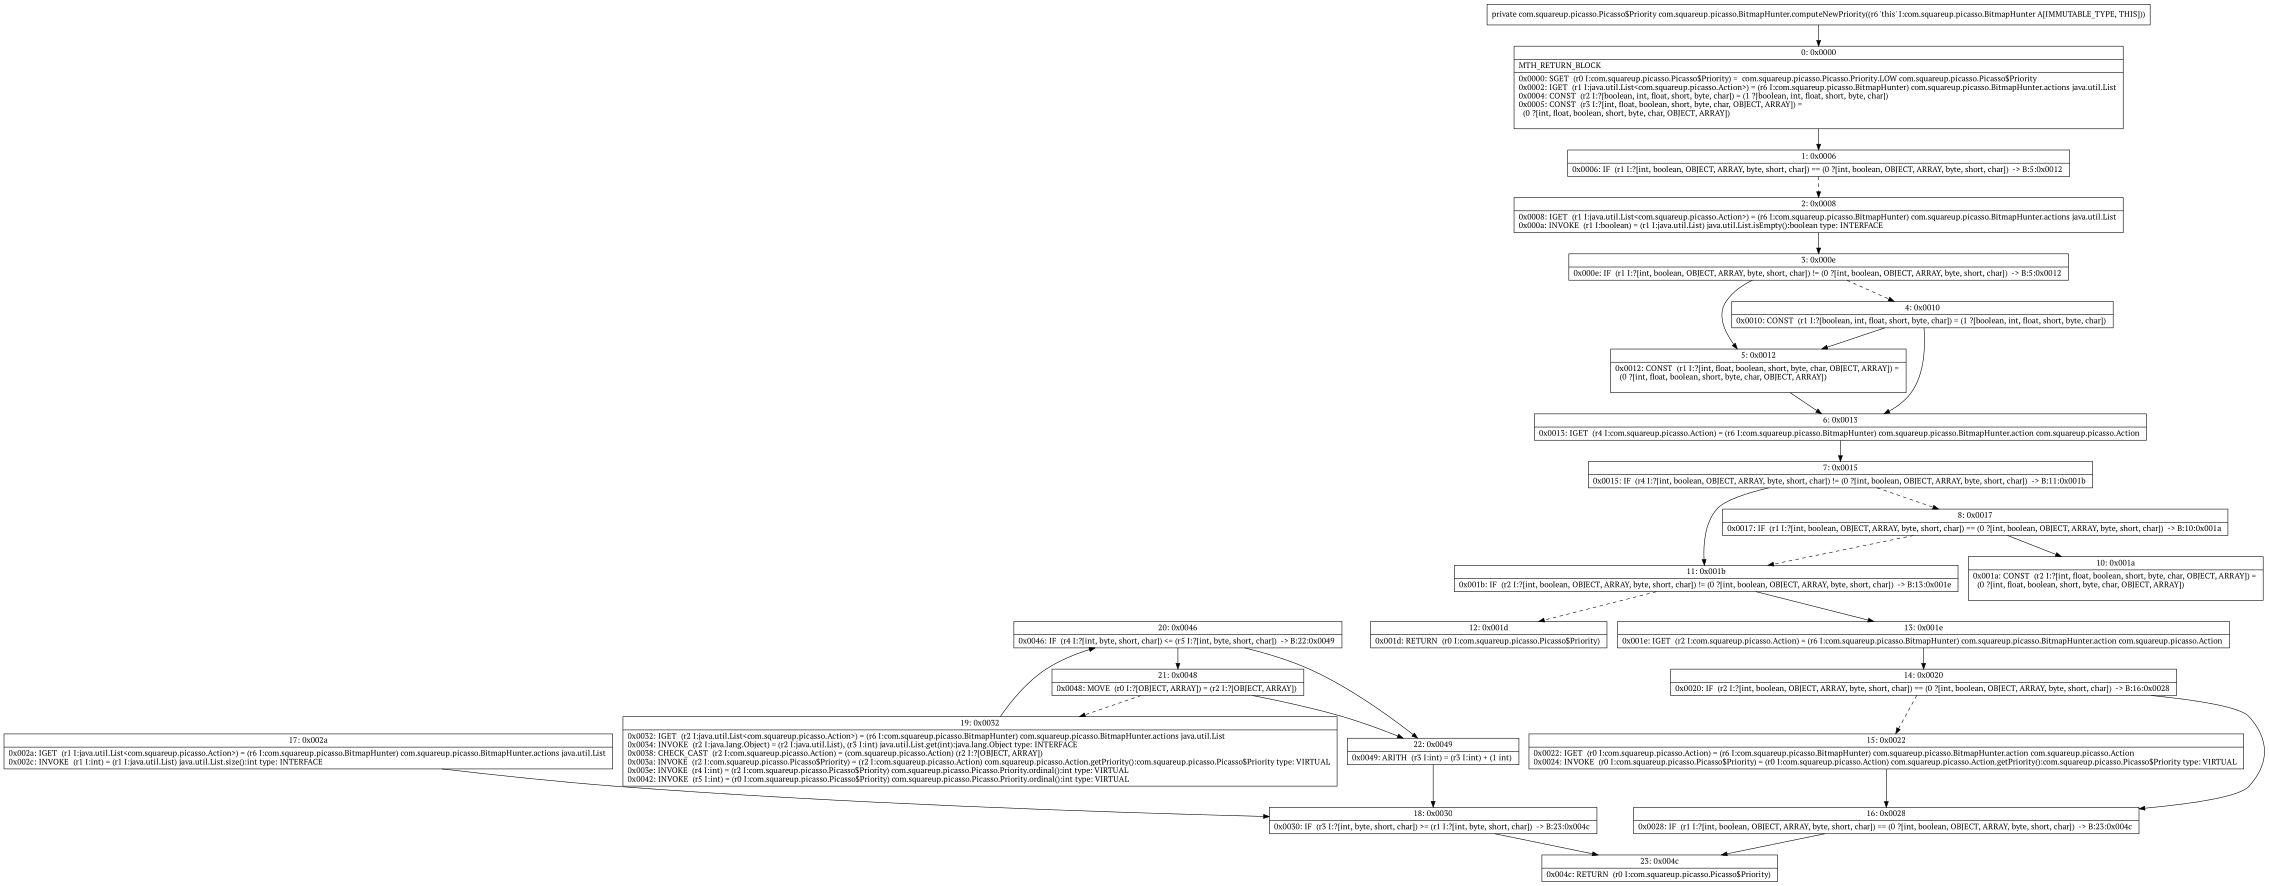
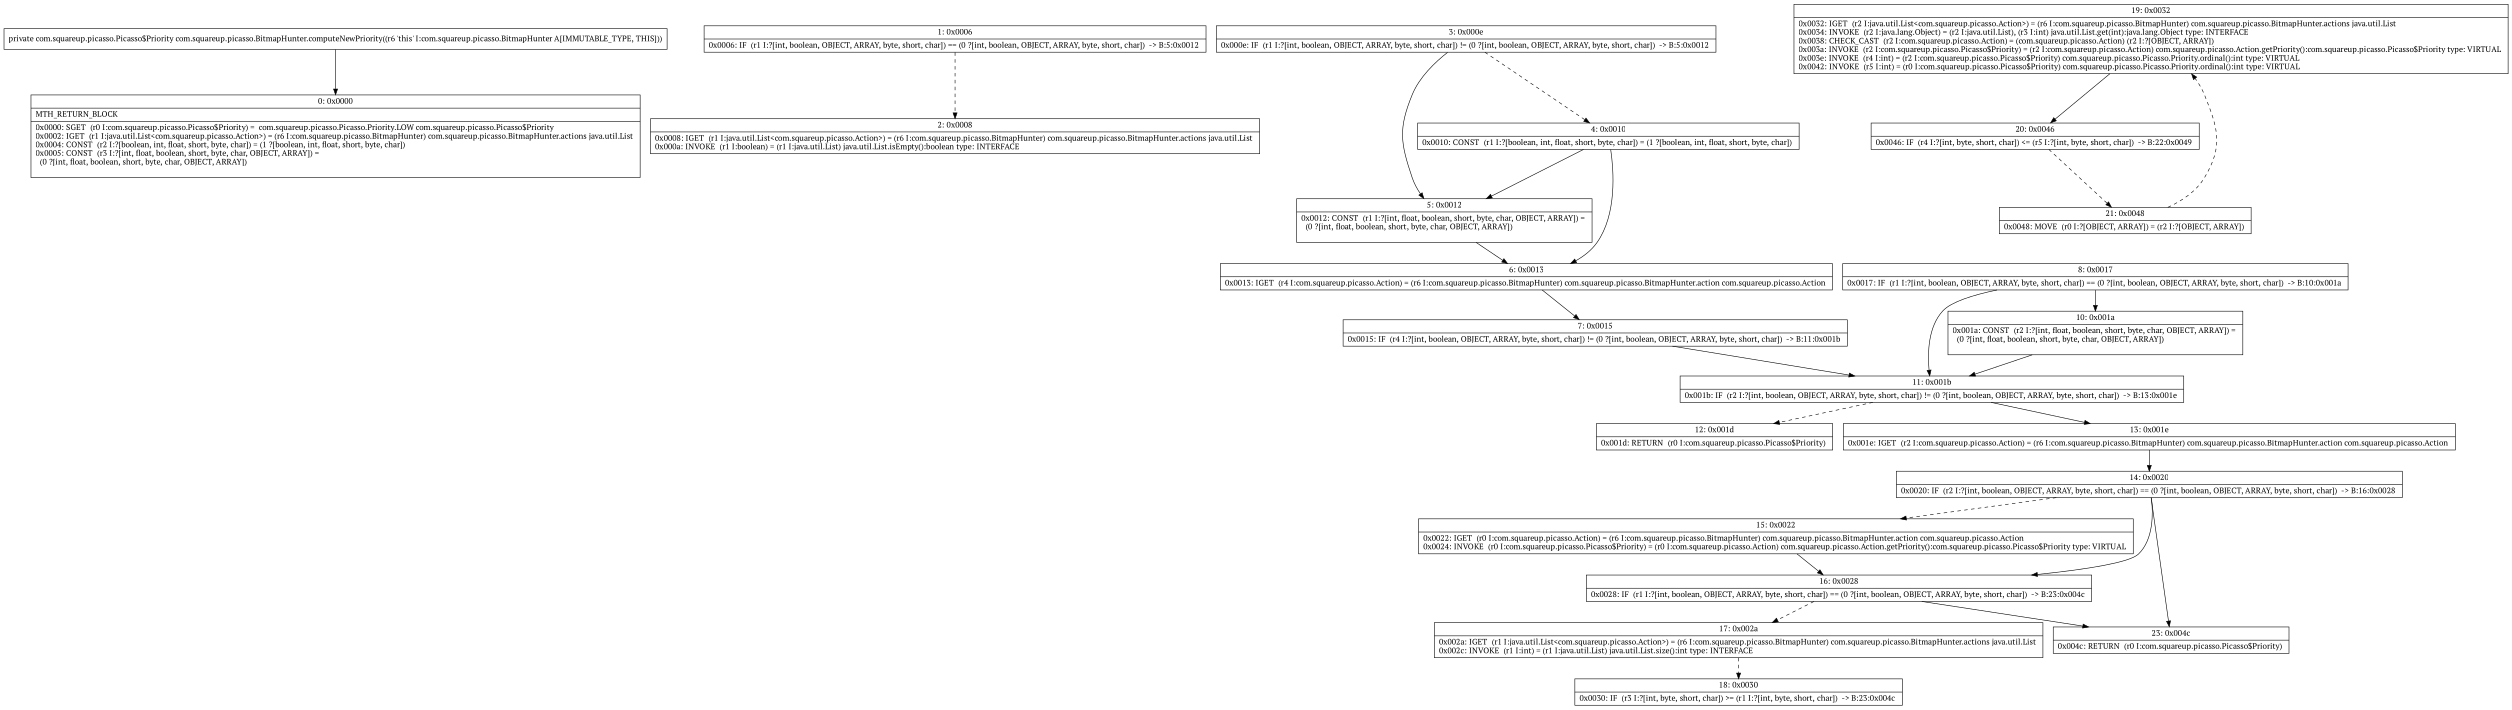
(1819, 136) -> none
(1819, 240) -> none
none -> (2004, 364)
(1905, 498) -> none
(1844, 550) -> (1942, 312)
none -> (1796, 611)
(1178, 656) -> (2078, 176)
(1433, 751) -> none
(852, 801) -> (1739, 665)
(1544, 844) -> (2160, 559)
